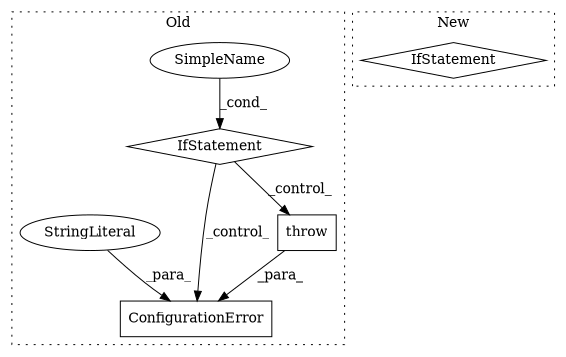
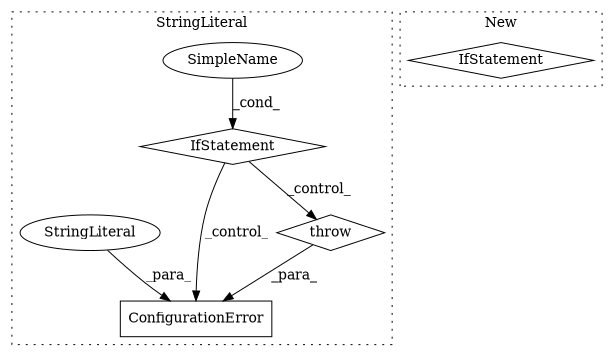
(178, 23) -> (202, 23)
(307, 233) -> (331, 233)
